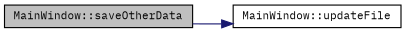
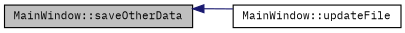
(207, 24) -> (218, 9)
